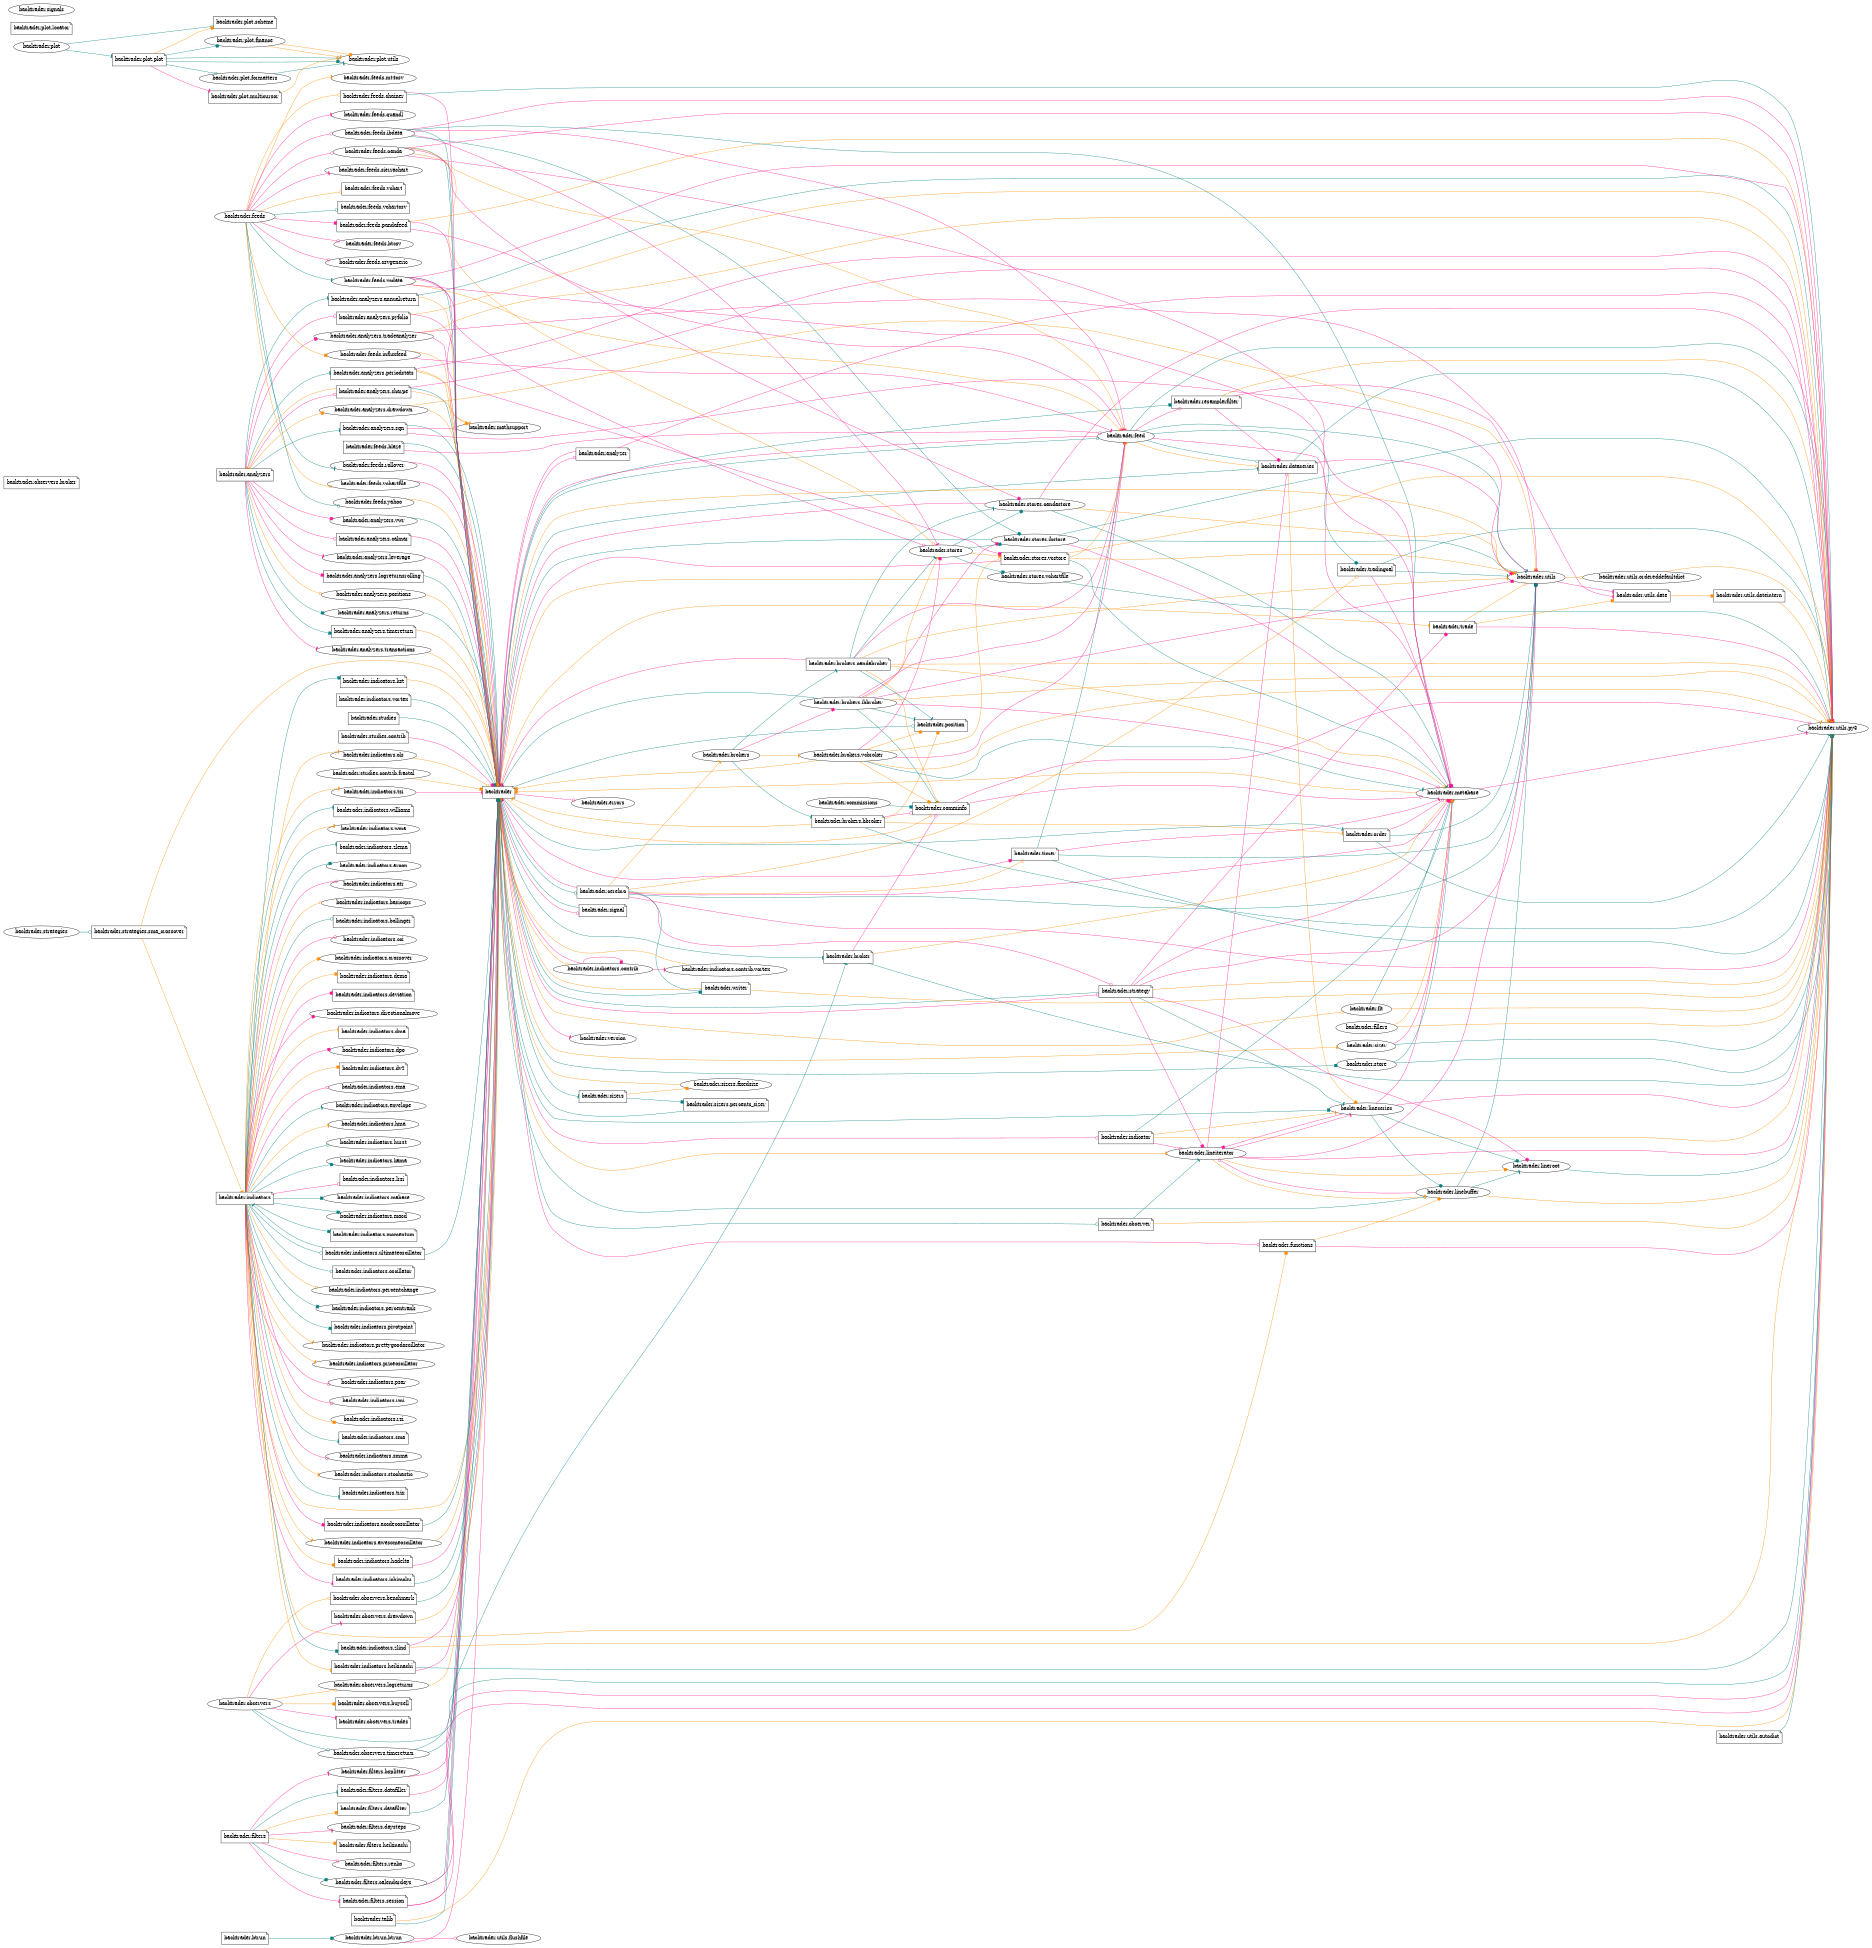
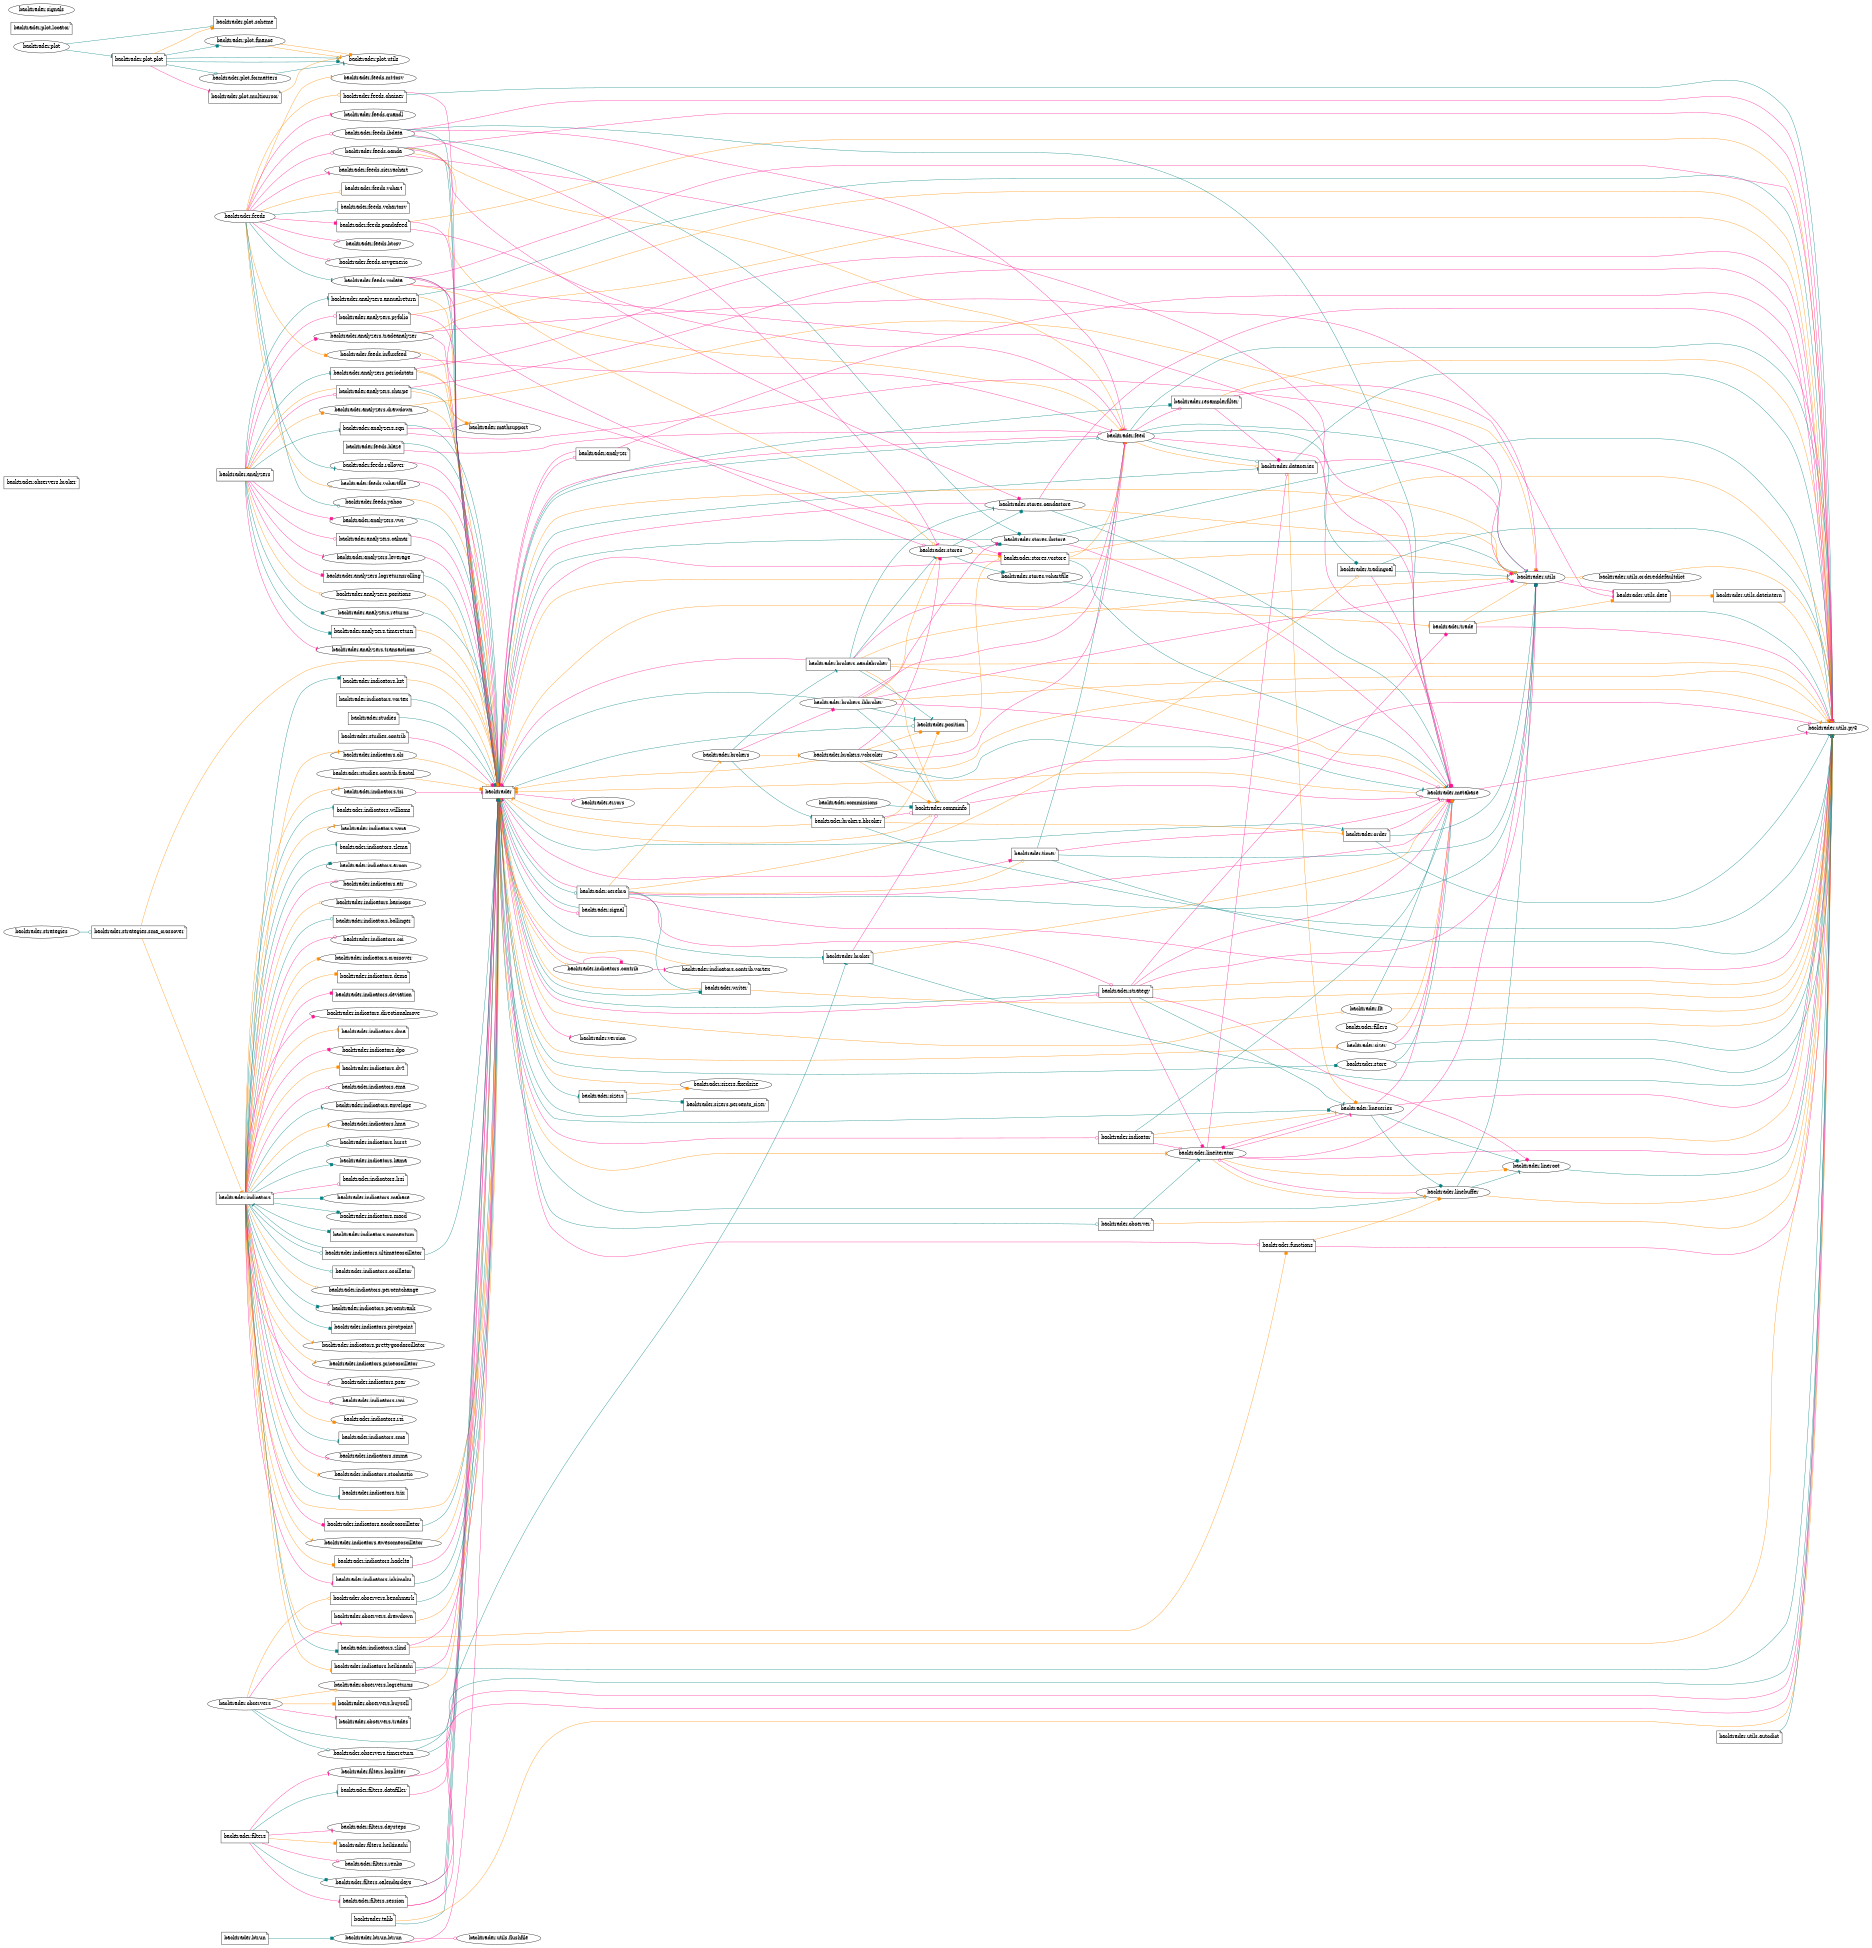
(374, 1809) -> none
